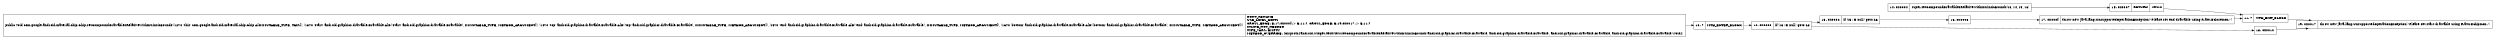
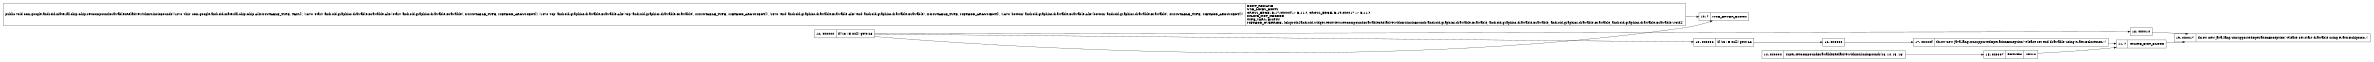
(2271, 18) -> (2147, 44)
(1746, 25) -> (1293, 53)
